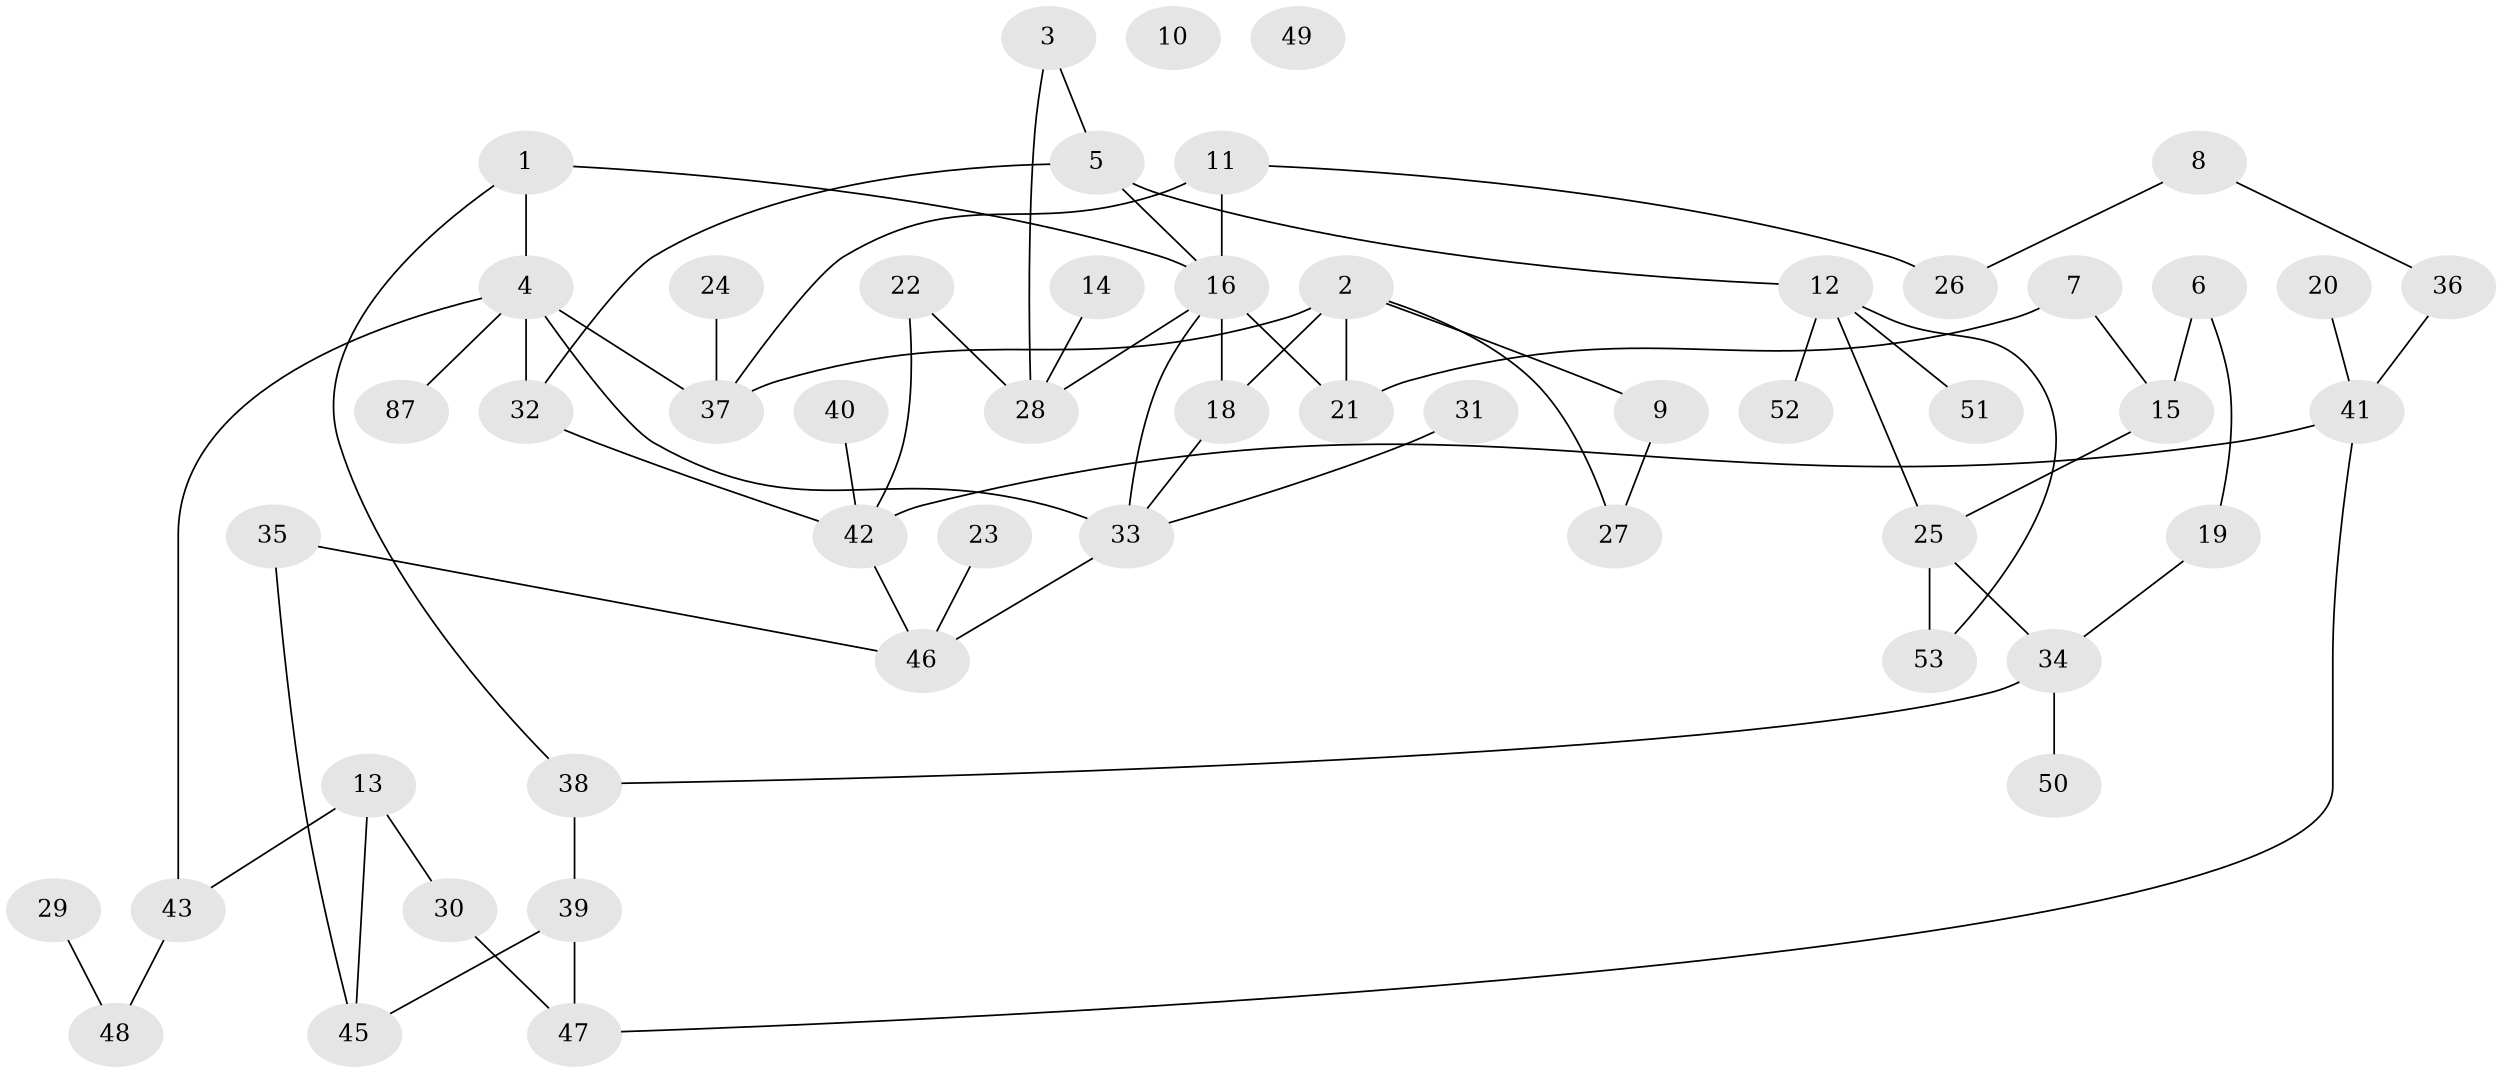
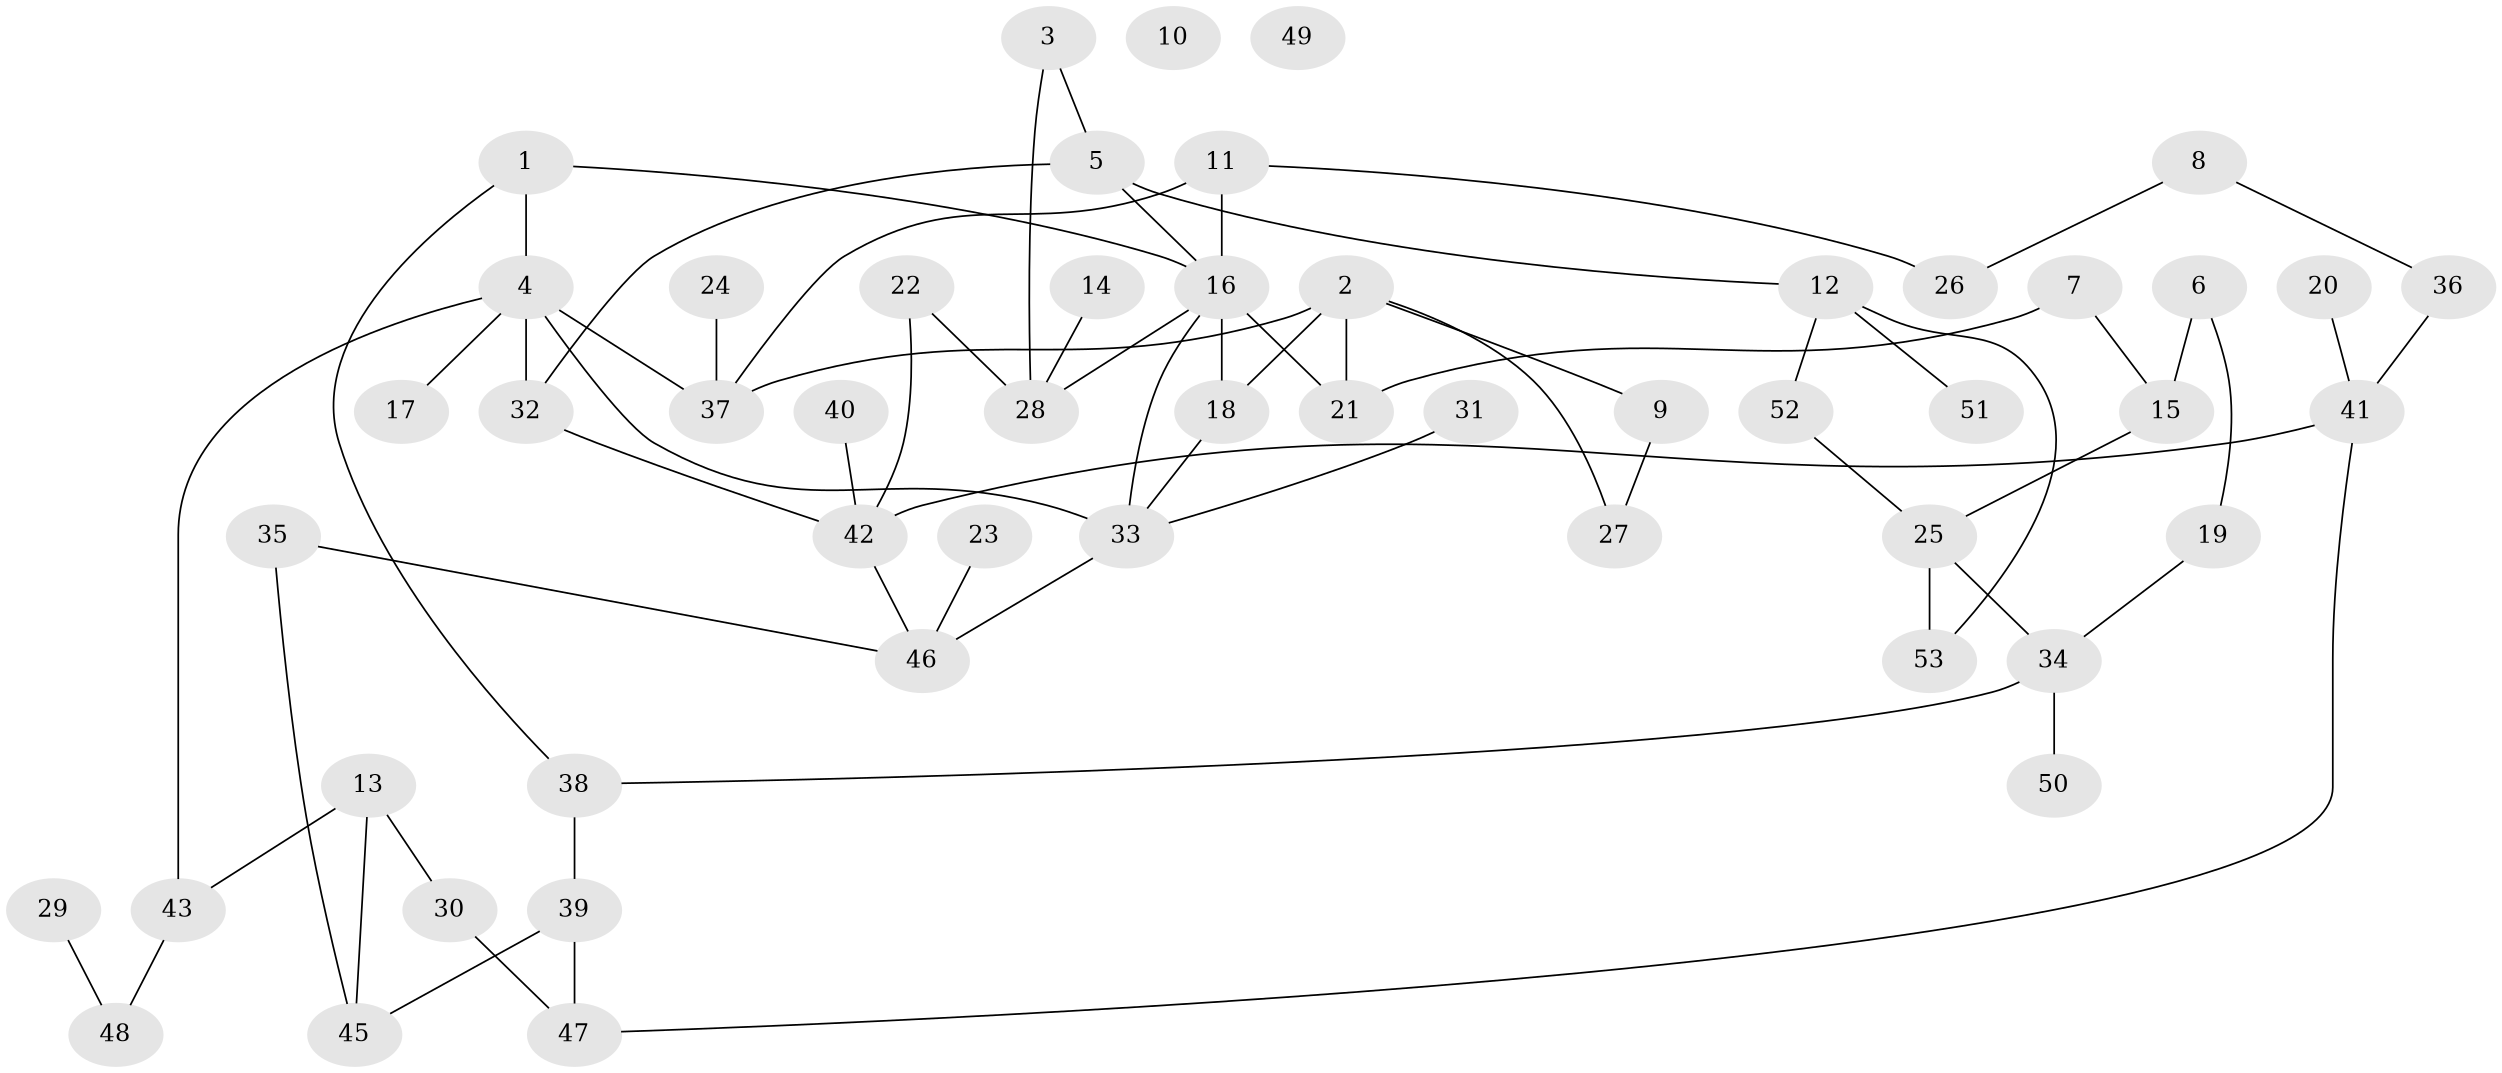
(401, 412) -> (401, 412)
(1878, 412) -> (1862, 478)
